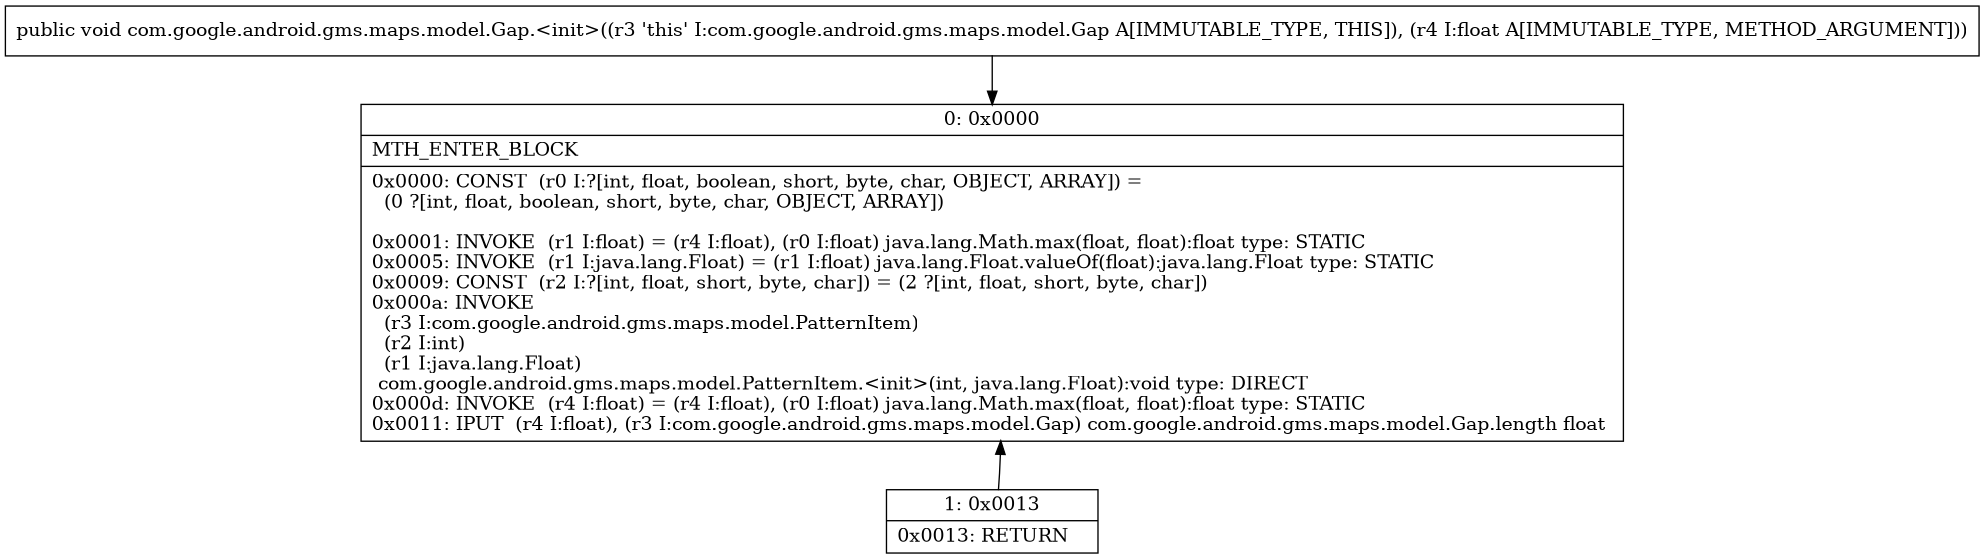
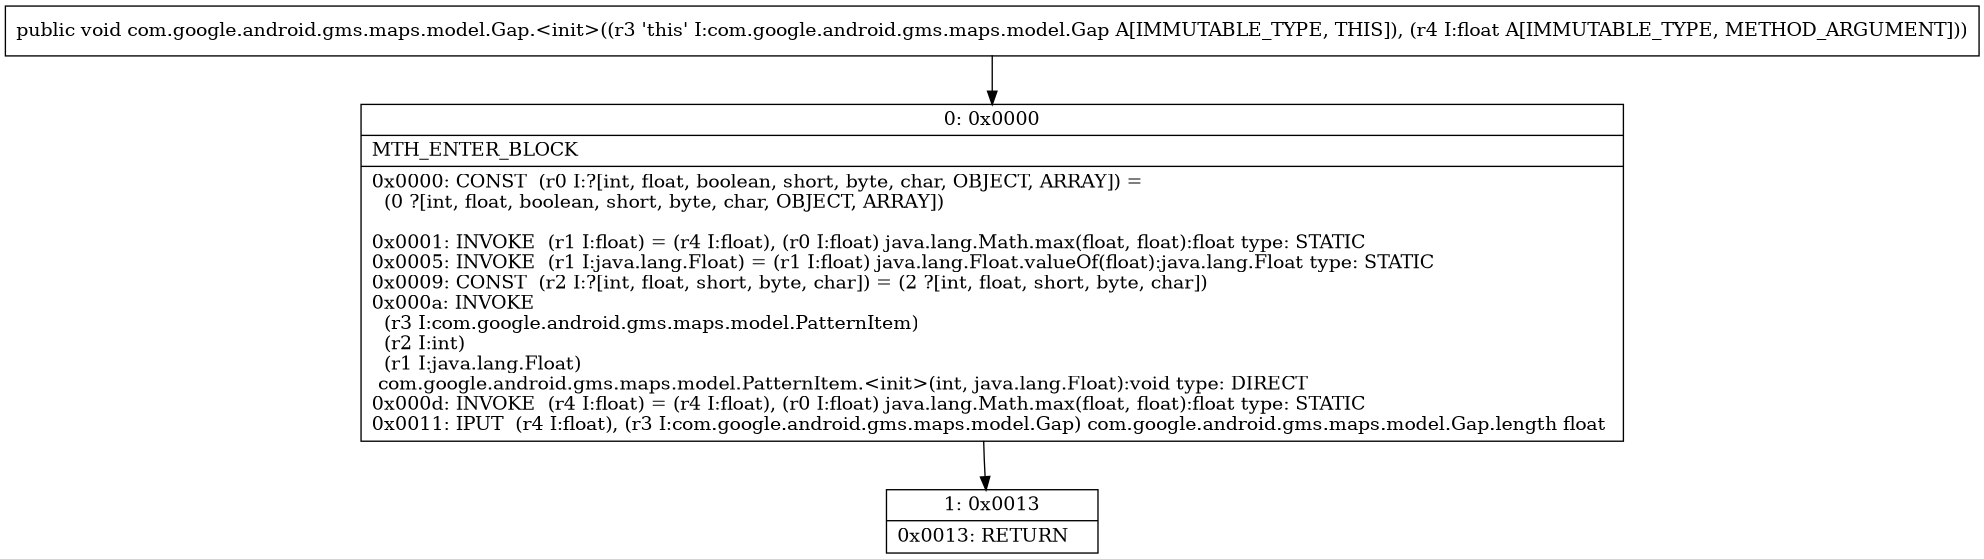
(1000, 472) -> (984, 459)
